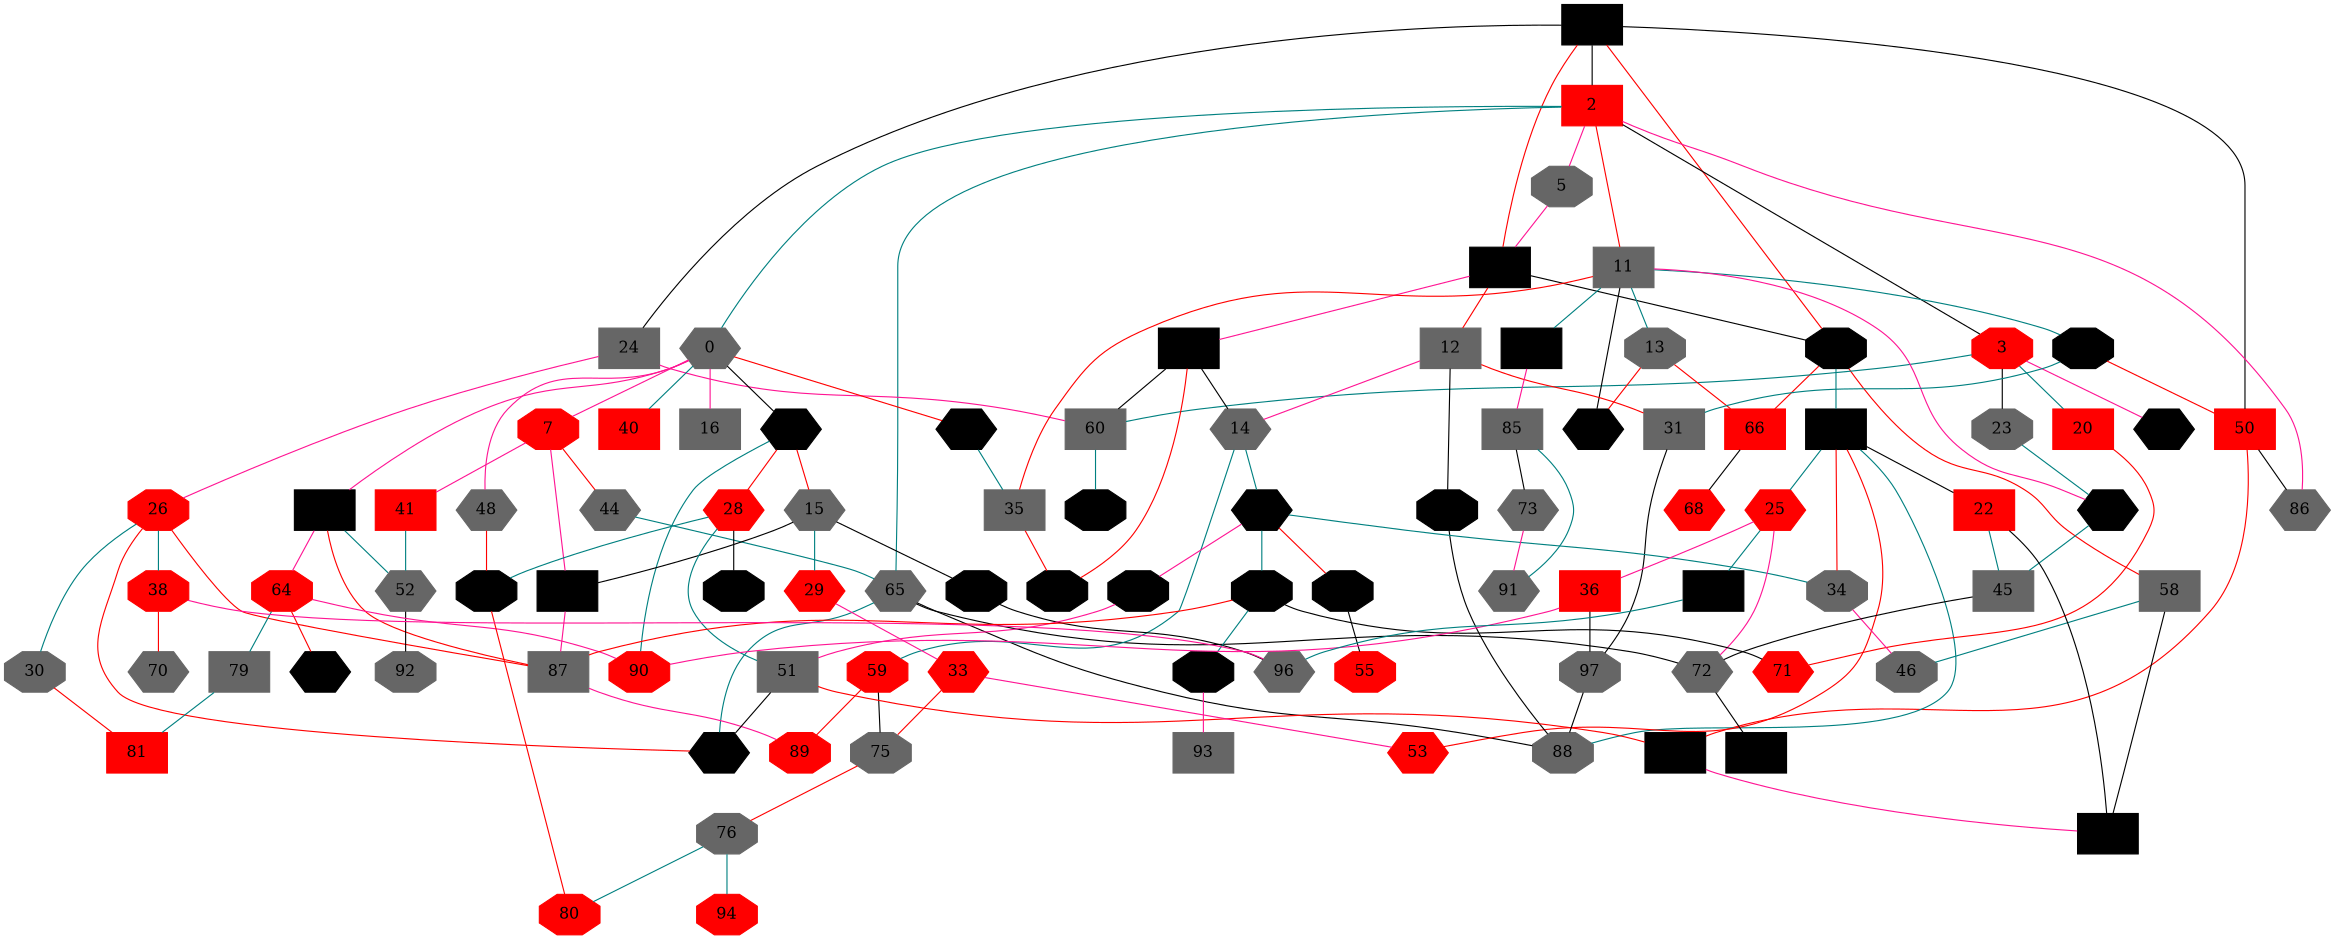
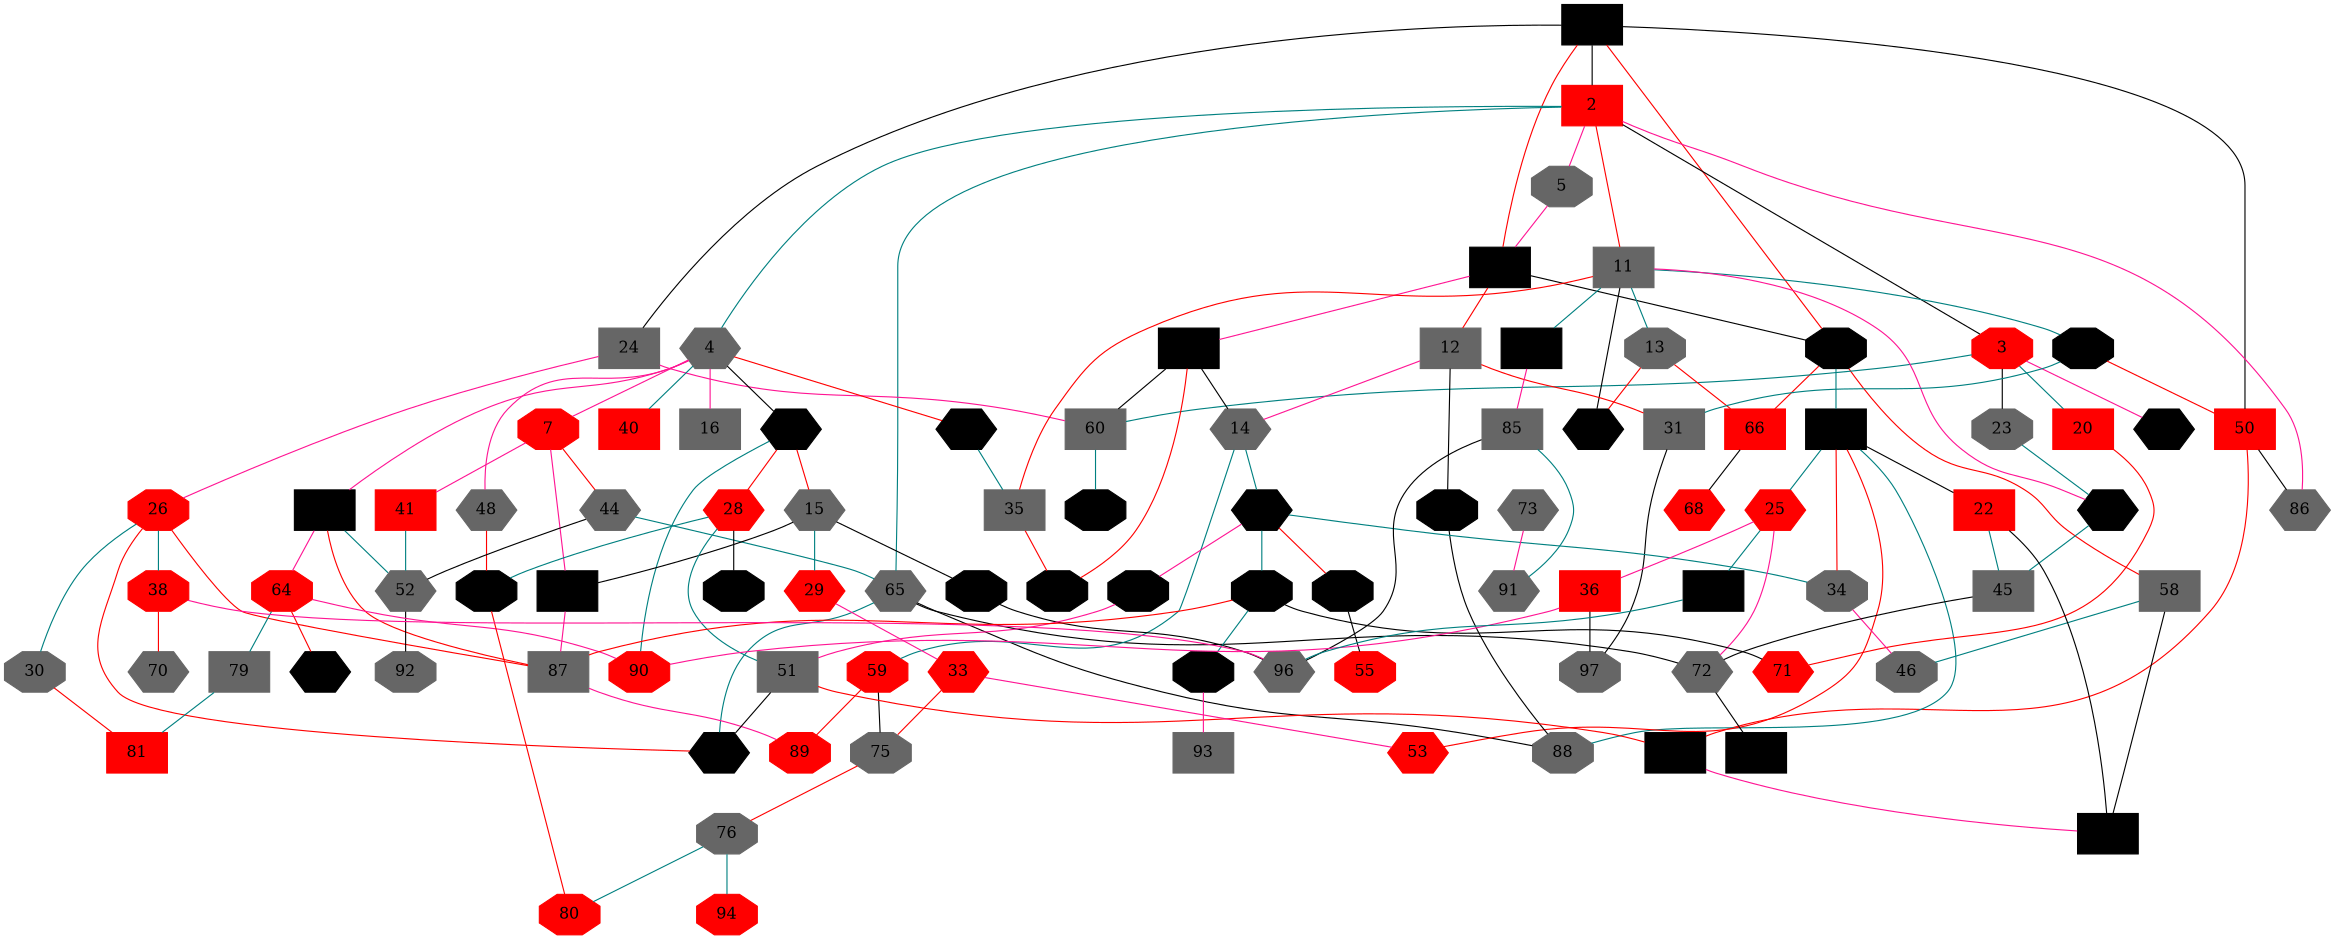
(710, 348) -> (710, 348)
(1520, 470) -> (1395, 551)
none -> (506, 547)
(1576, 712) -> none
